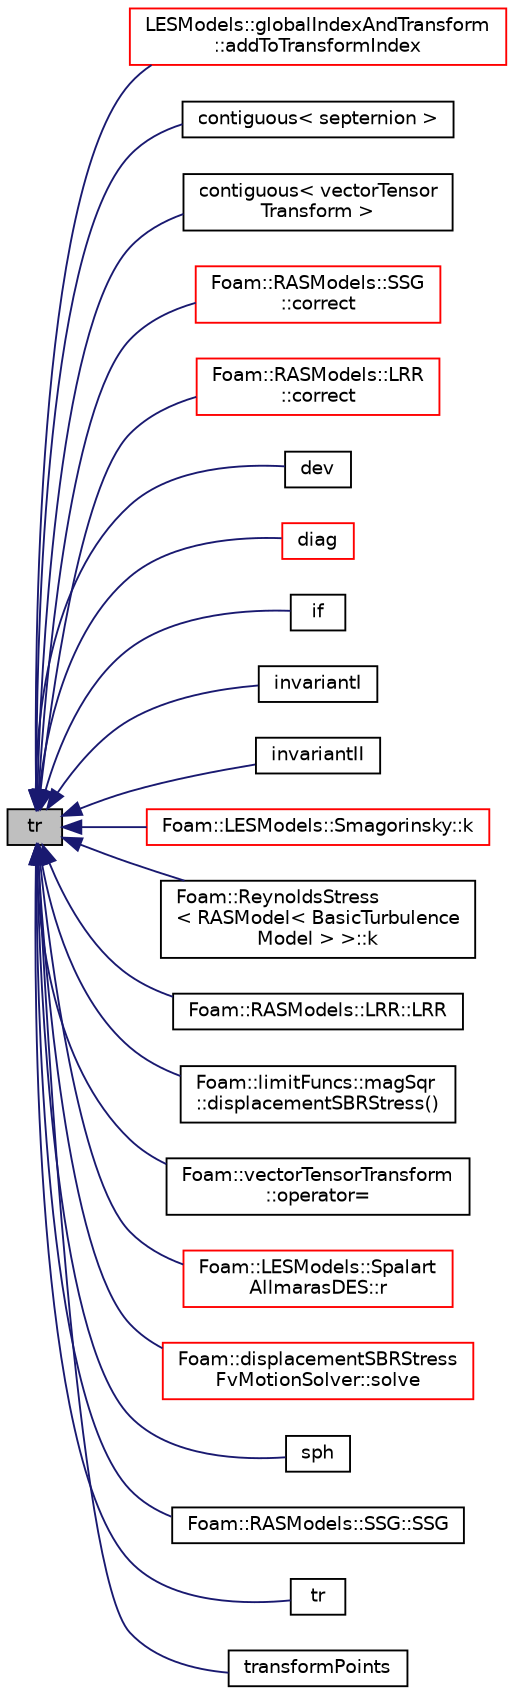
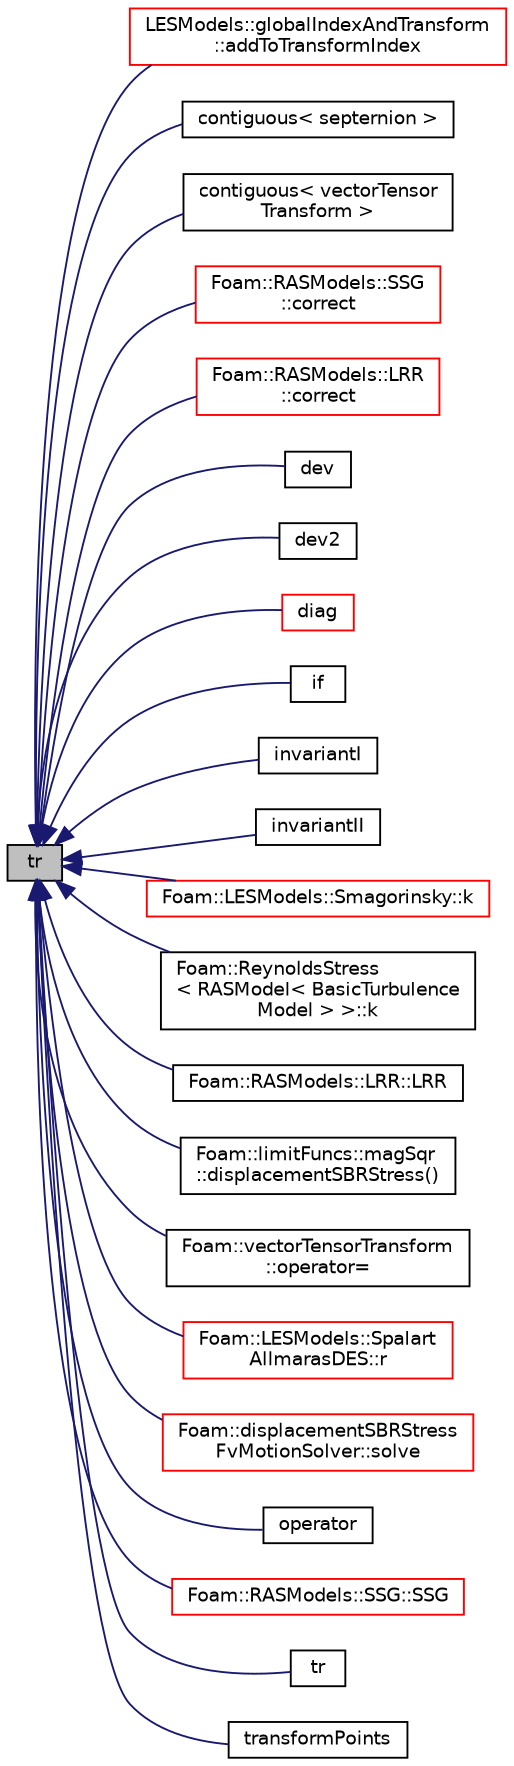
none -> (318, 541)
(318, 1454) -> (318, 1525)
(318, 1525) -> (318, 1597)
